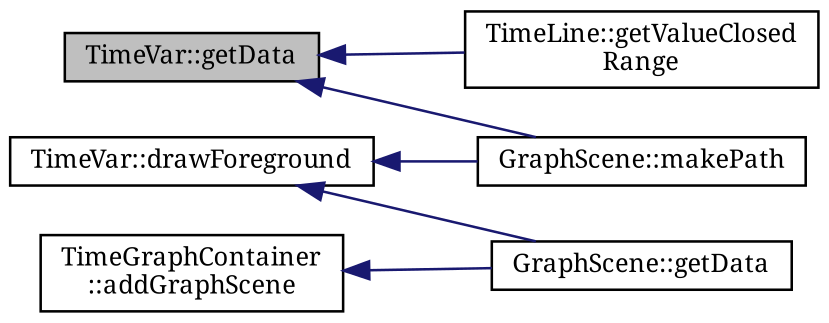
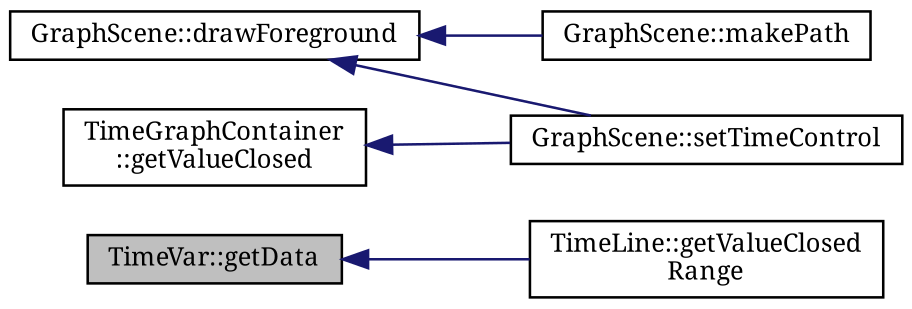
(429, 112) -> none
(192, 161) -> (215, 36)
(642, 266) -> (707, 140)
(192, 273) -> (215, 147)
